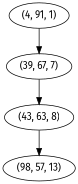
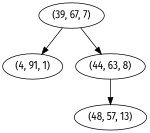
(39, 38) -> (54, 38)
(39, 117) -> (110, 66)
(39, 168) -> (110, 117)
